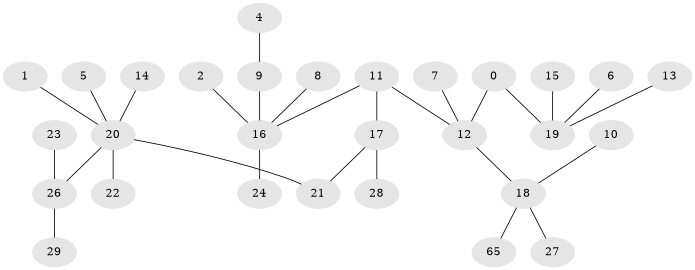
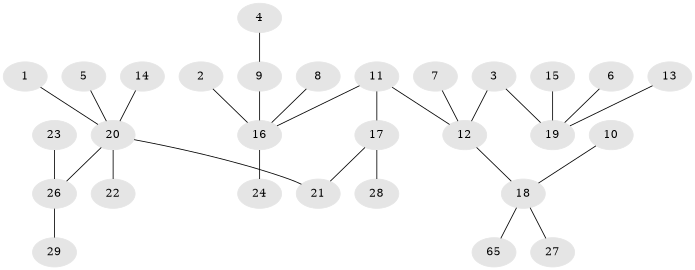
(494, 77) -> (494, 77)
